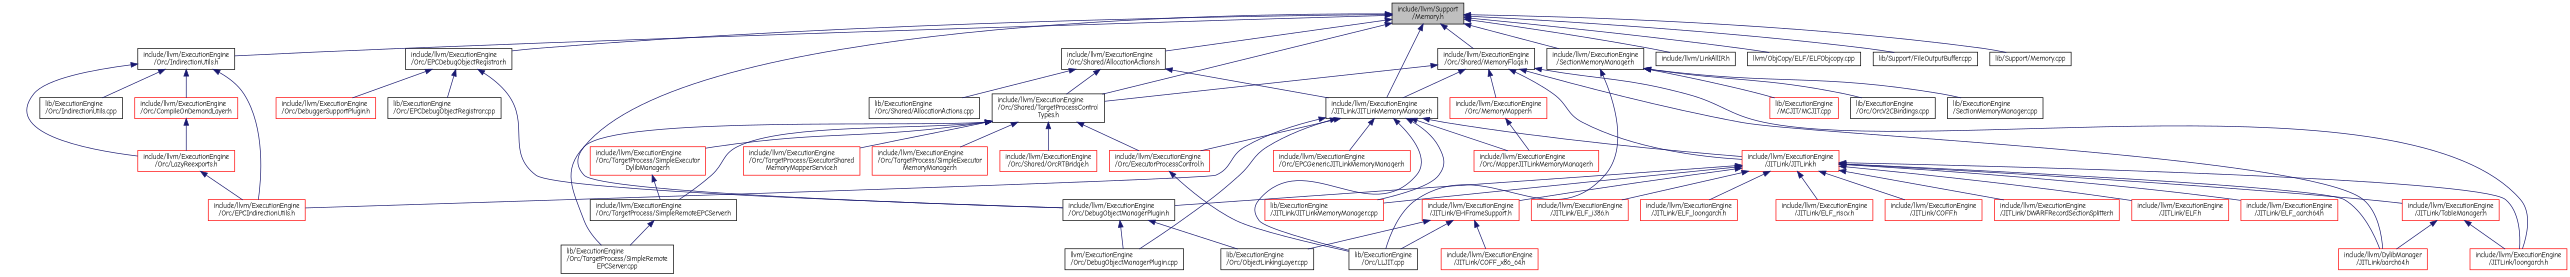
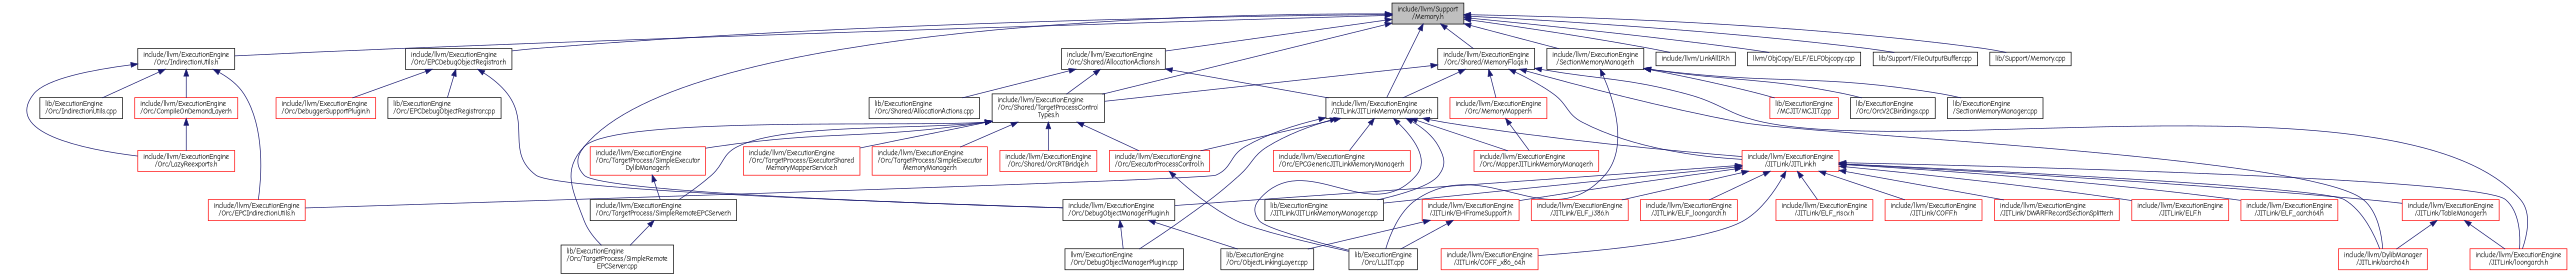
(225, 188) -> none
(1324, 210) -> (1324, 210)
(1481, 238) -> (1671, 241)
